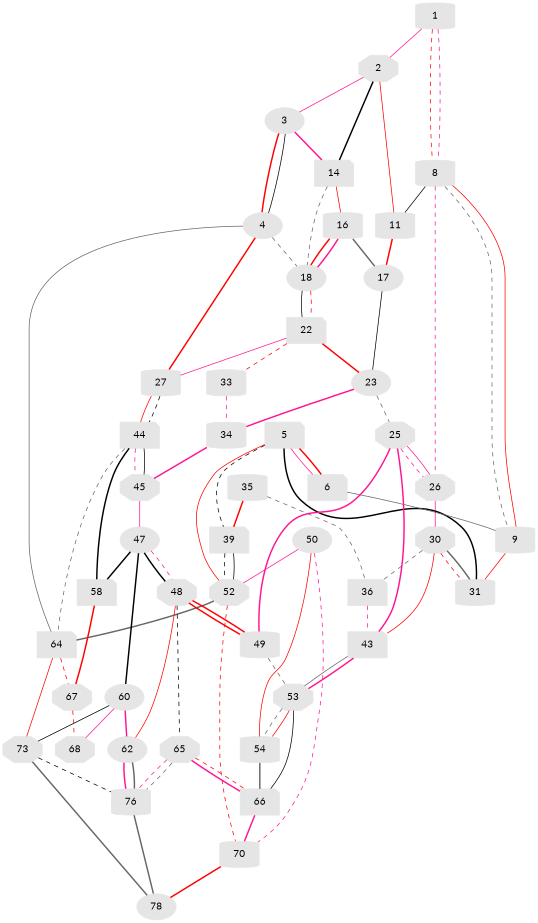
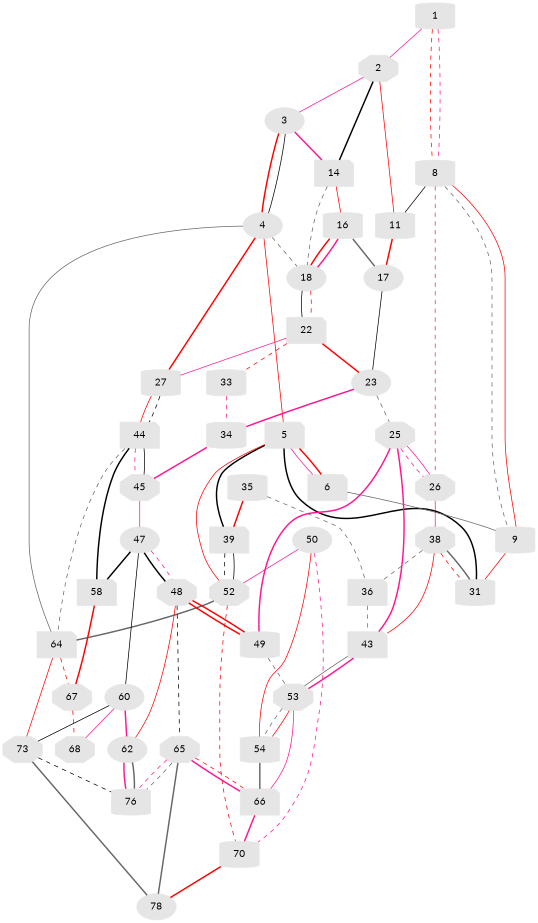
none -> (274, 330)
(221, 475) -> (221, 475)
(435, 540) -> (435, 540)
(132, 619) -> (132, 619)
(289, 752) -> (289, 752)
(144, 854) -> (168, 828)
